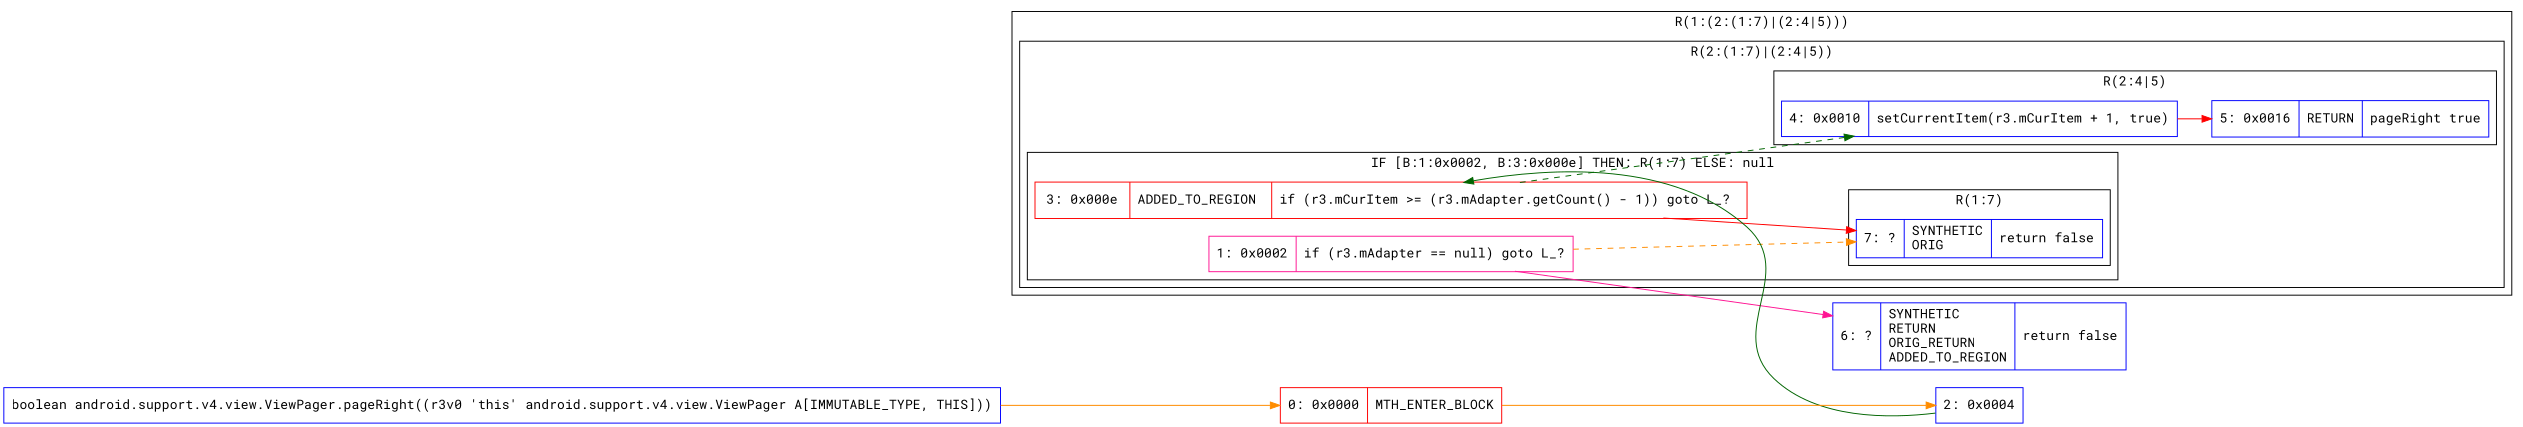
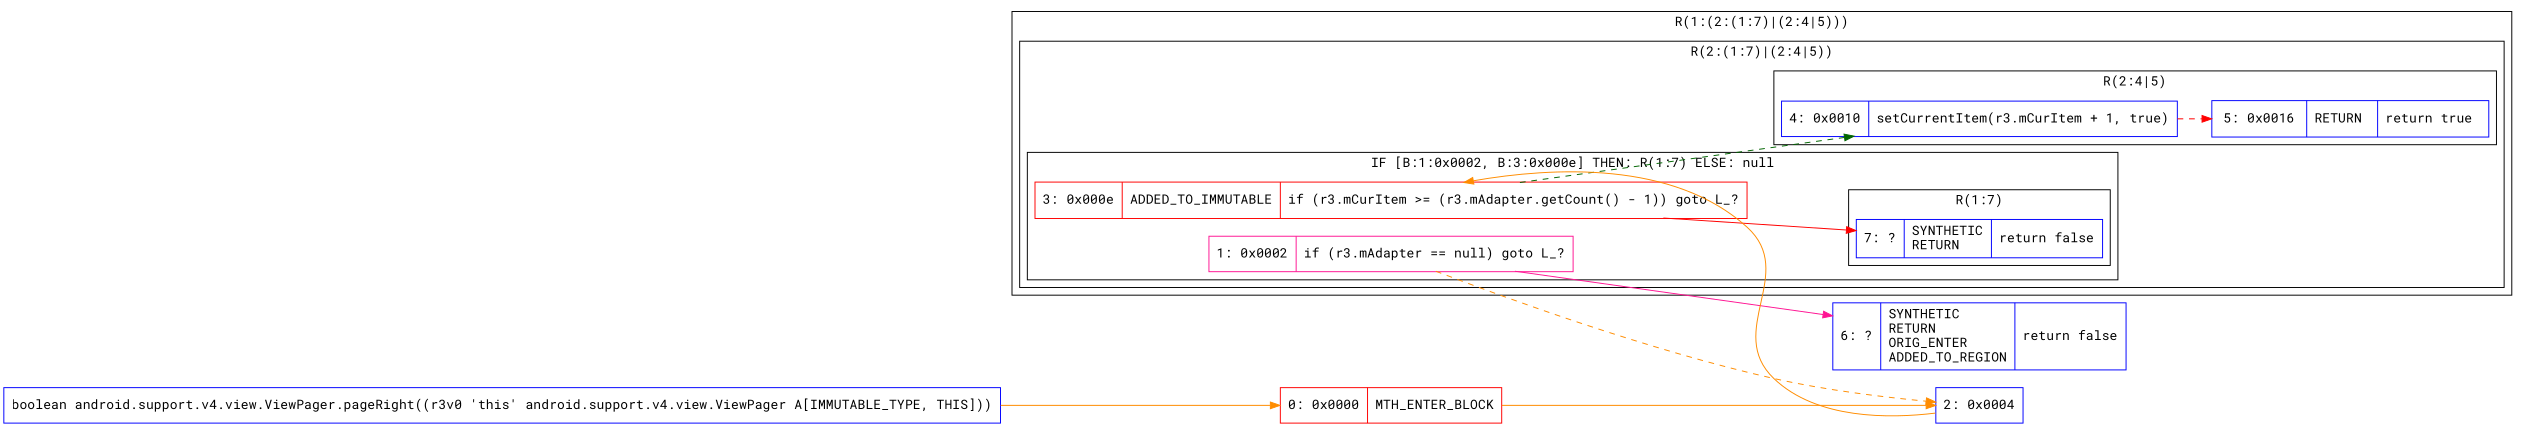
(2426, 118) -> (2429, 118)
(2190, 119) -> (2190, 119)
(1197, 200) -> (1201, 200)
(1928, 245) -> (1936, 245)
(1710, 246) -> (1677, 353)
(1765, 260) -> (1761, 245)
(1932, 343) -> (1928, 343)
